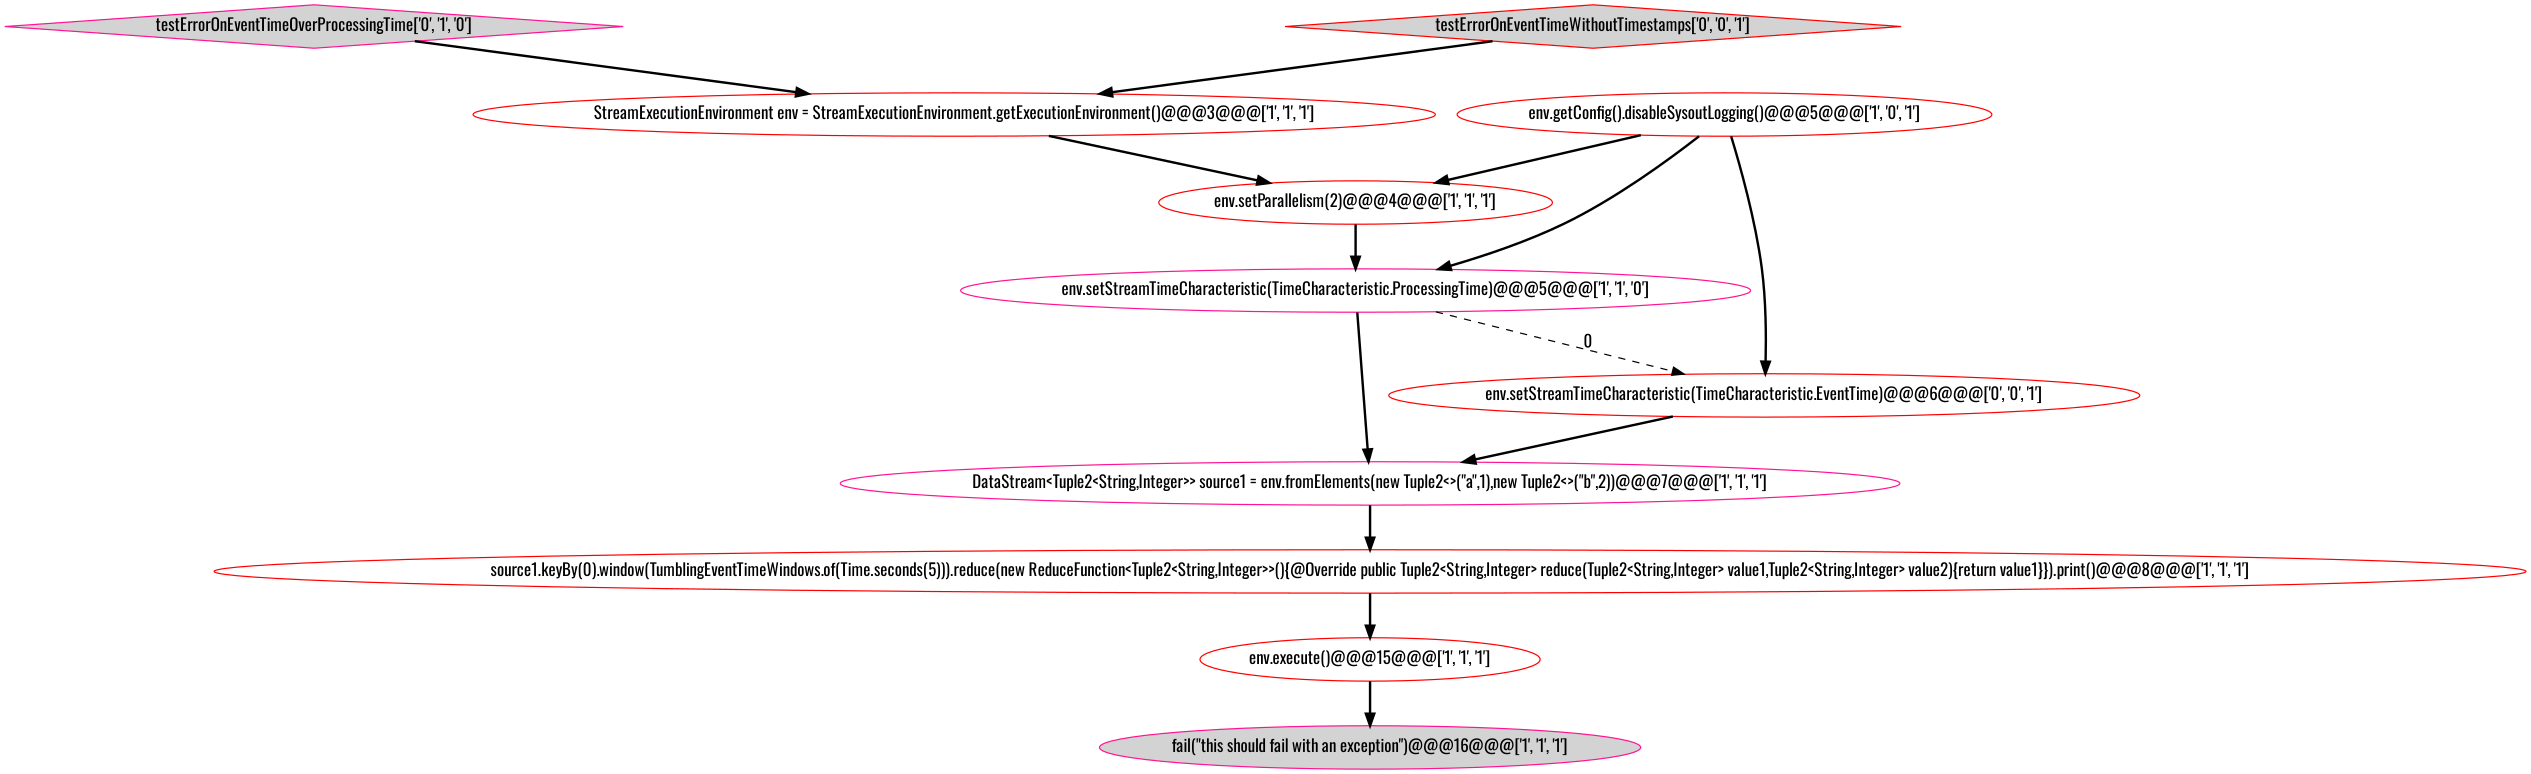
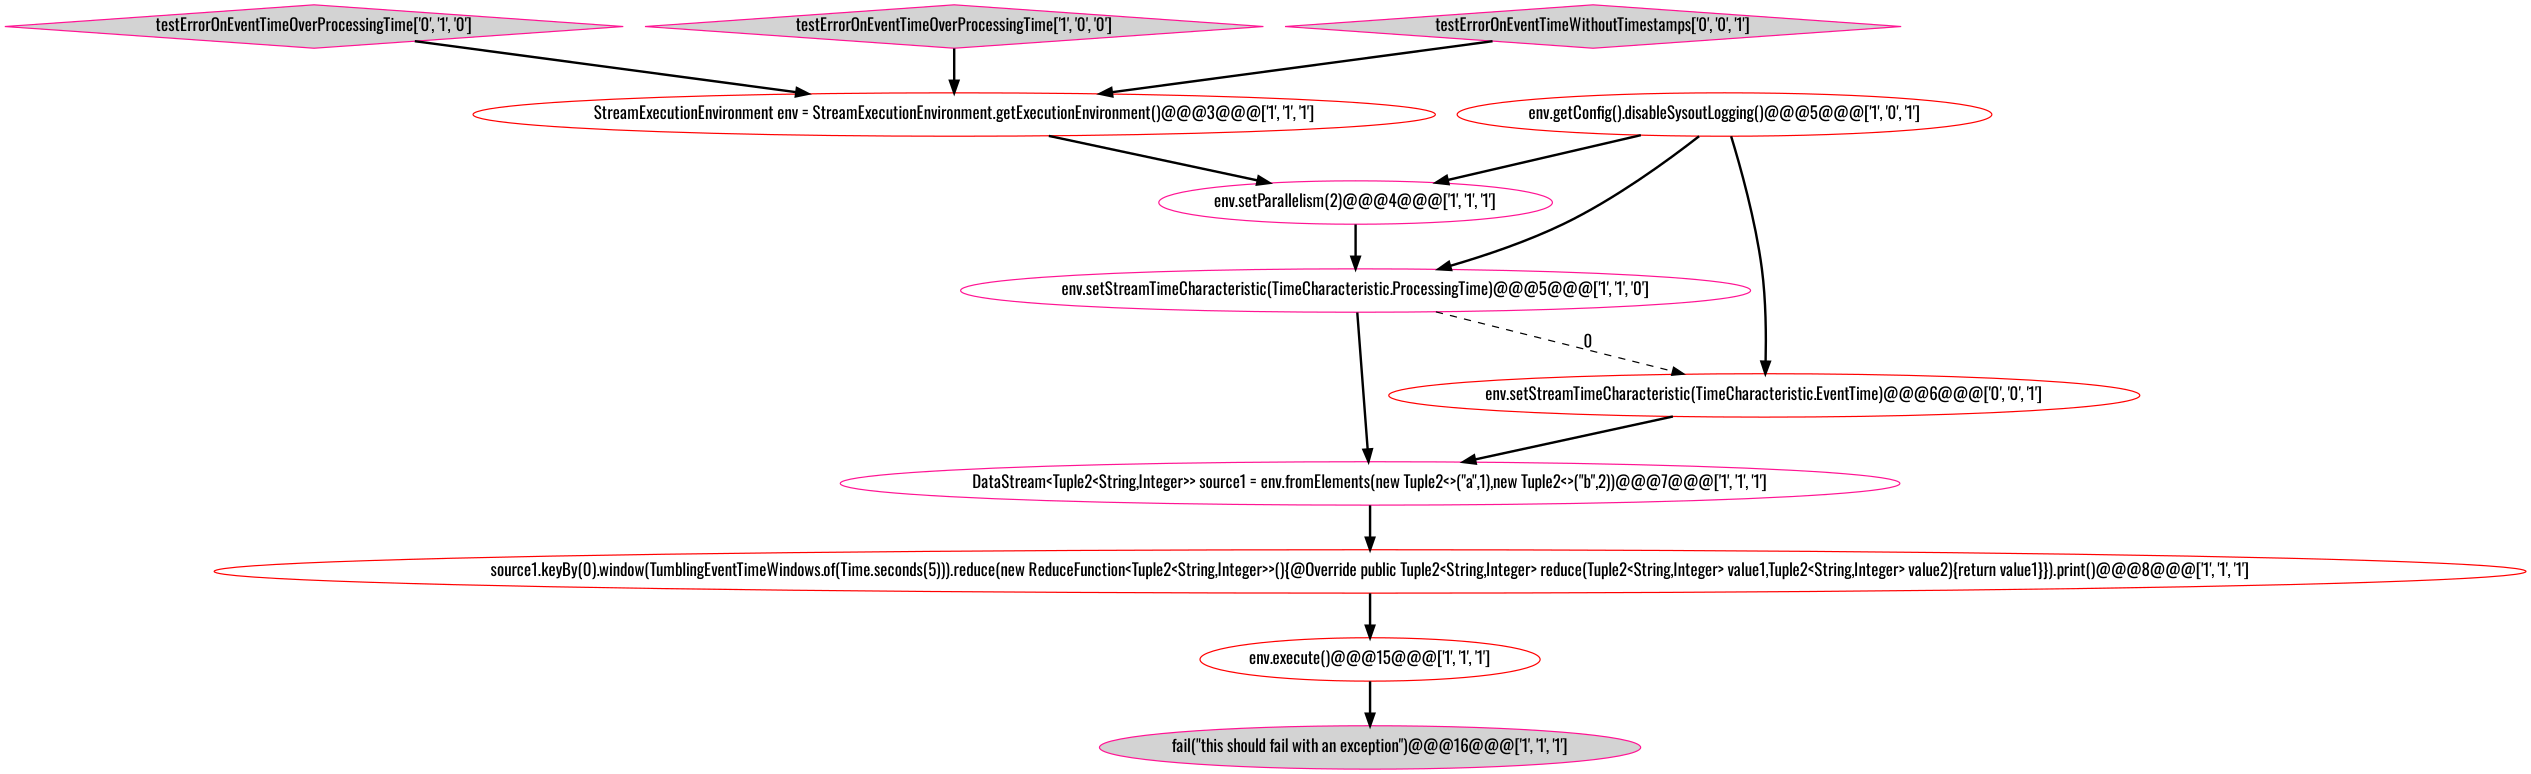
none -> (954, 27)
(1593, 27) -> (1593, 27)
(1356, 203) -> (1356, 203)
